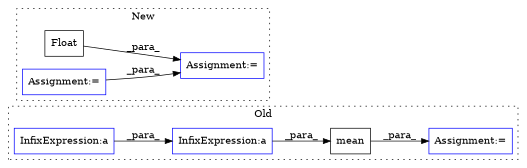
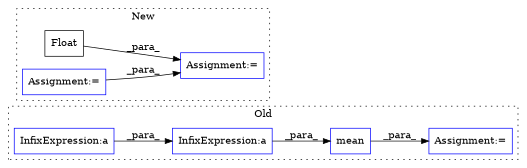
(351, 141) -> (351, 141)
